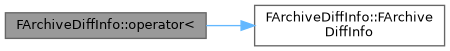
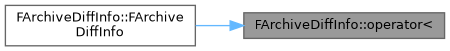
(224, 26) -> (213, 26)
